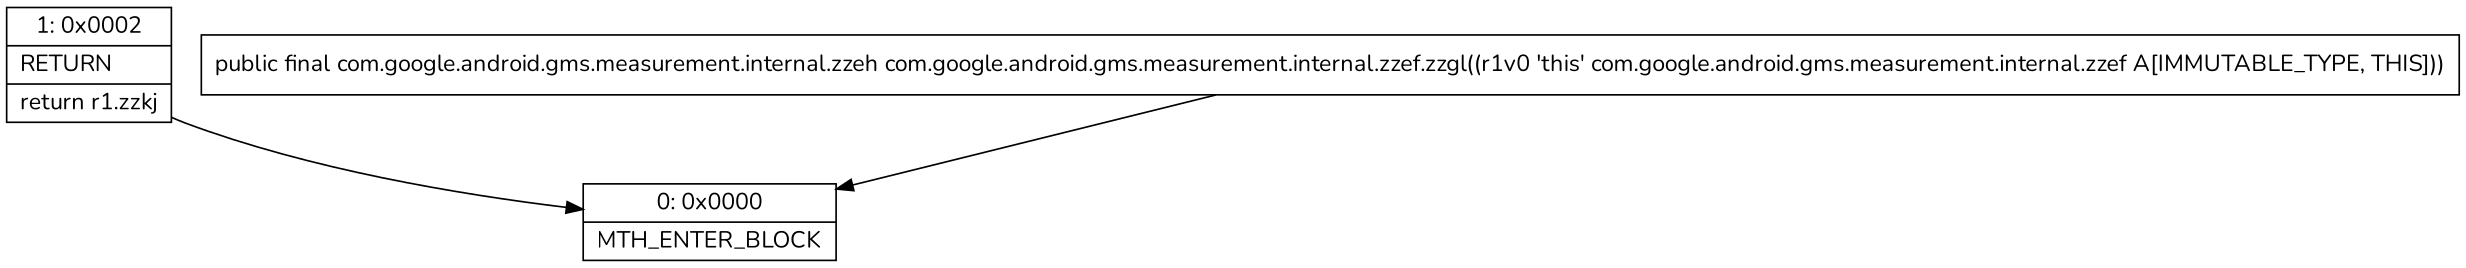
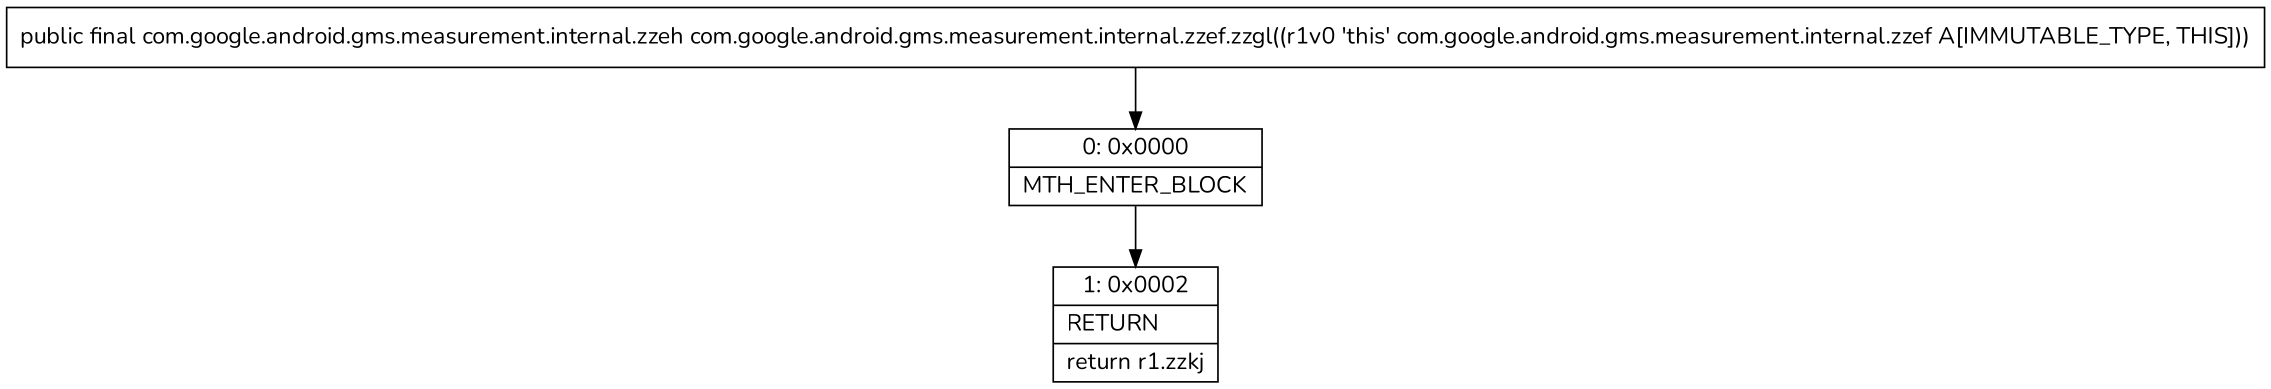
(366, 174) -> (1136, 228)
